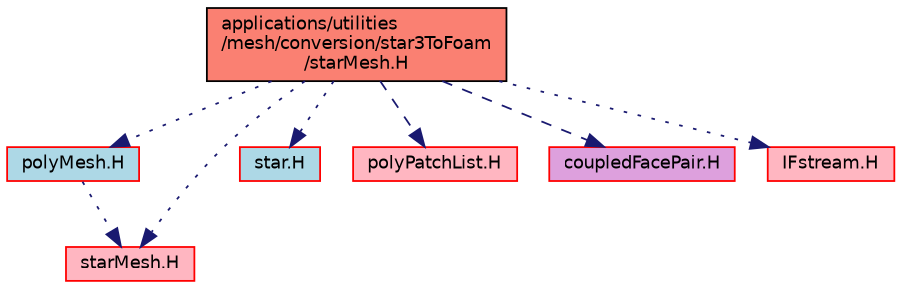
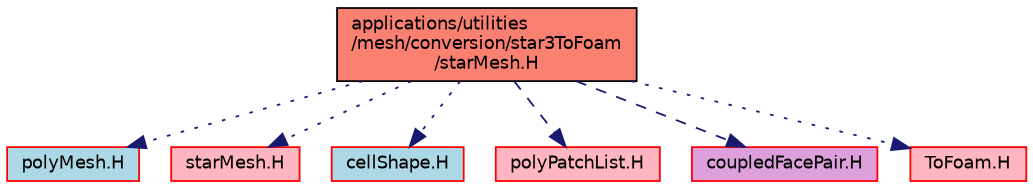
(280, 164) -> (398, 164)
(831, 164) -> (968, 164)
(97, 206) -> none
